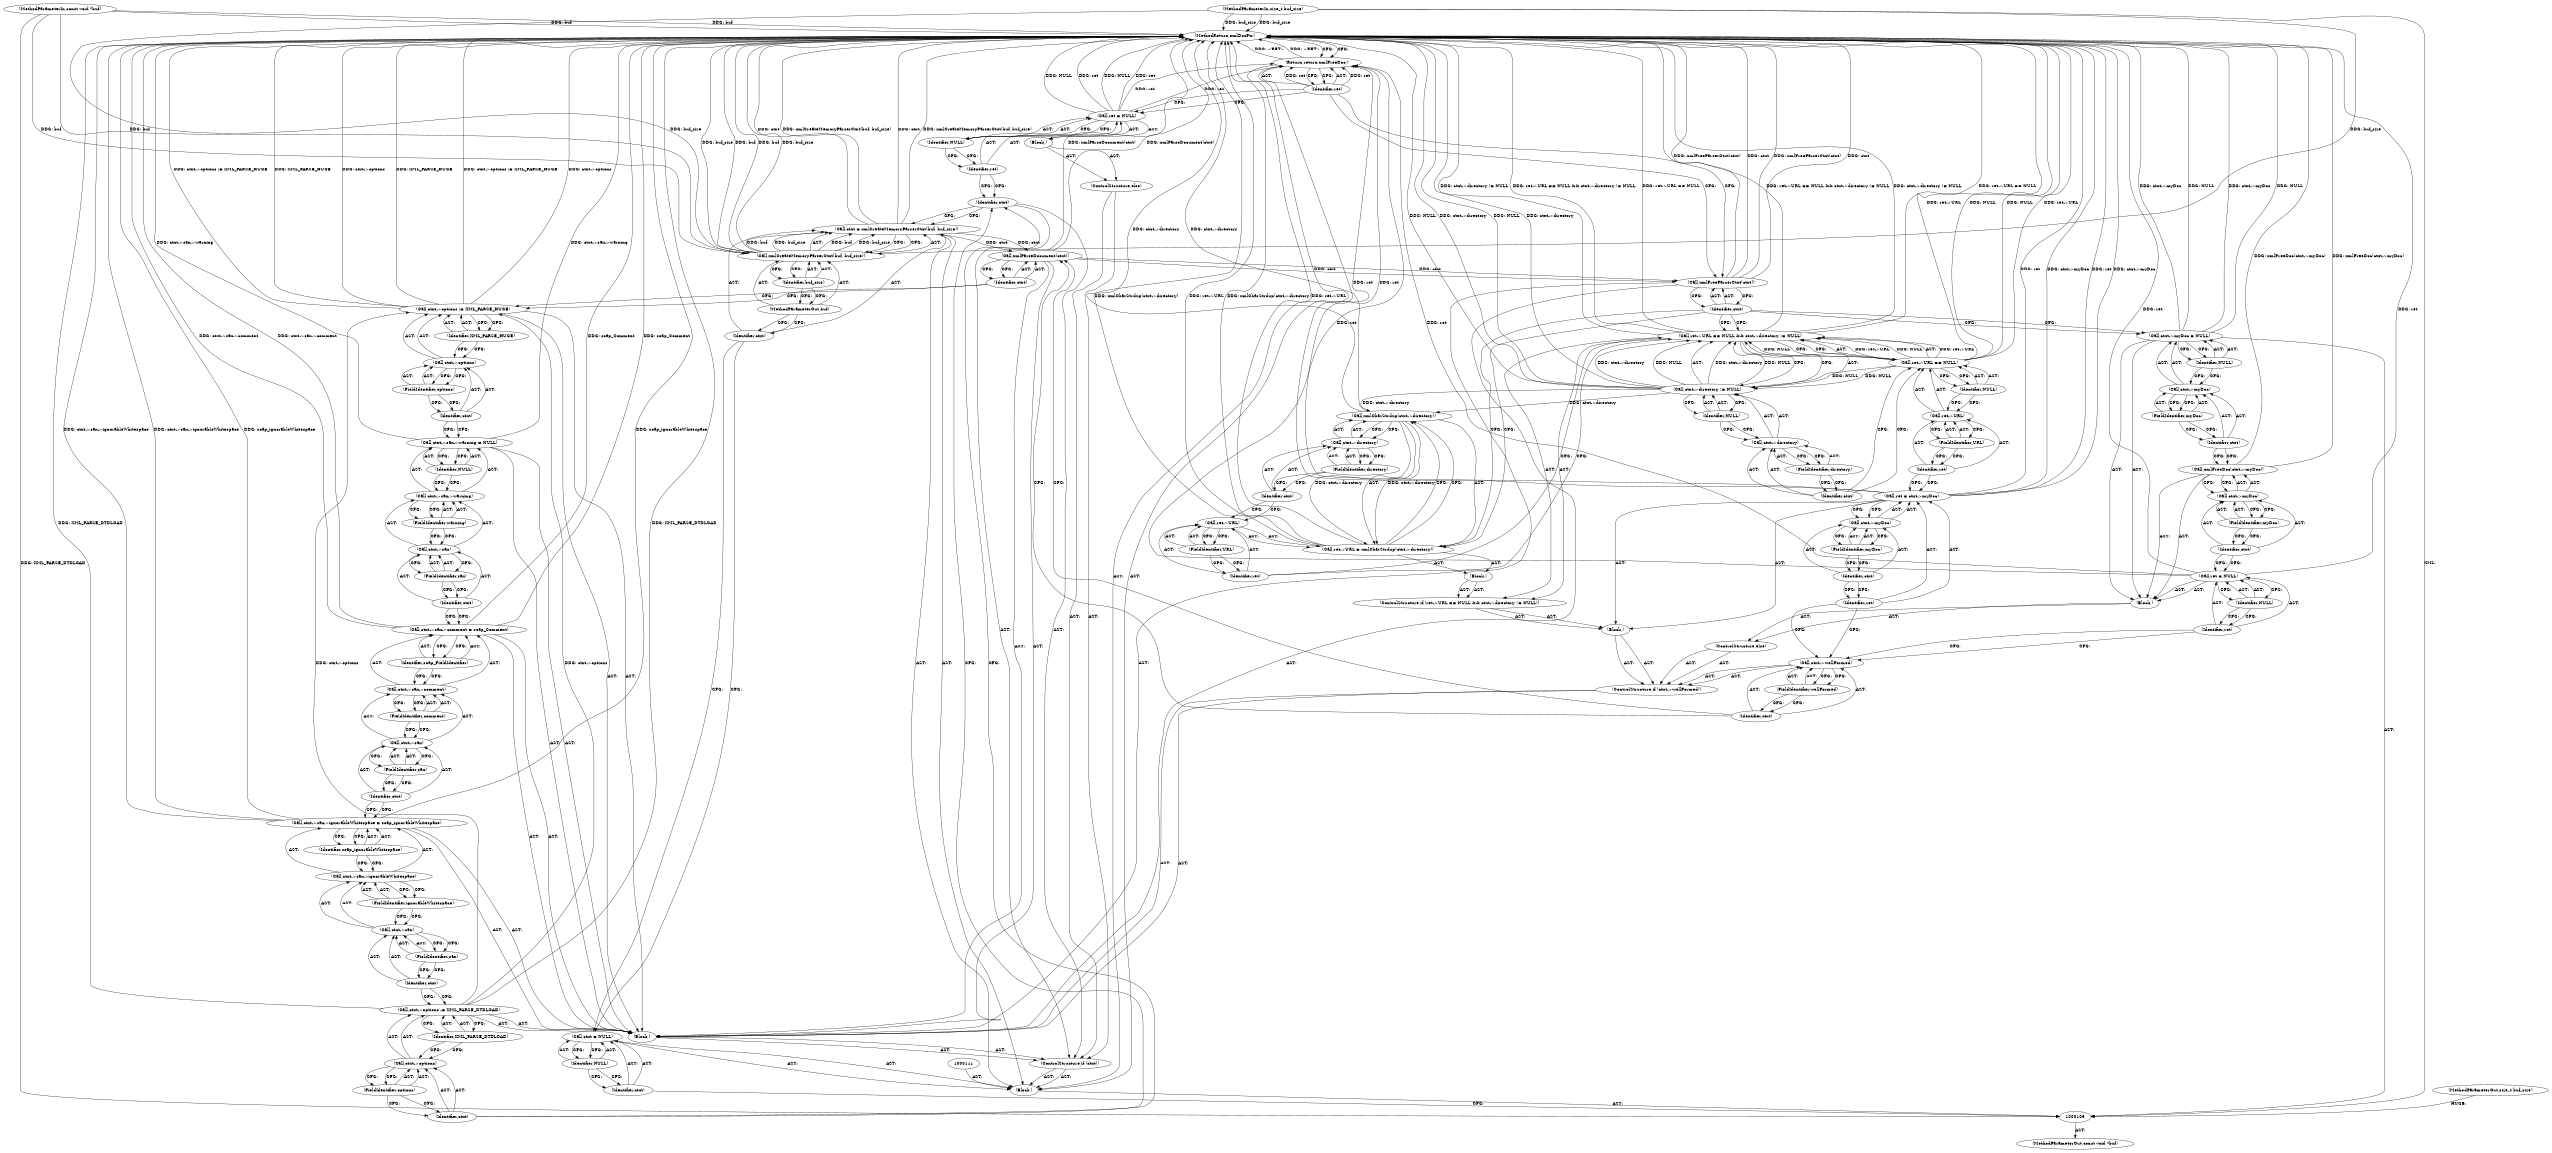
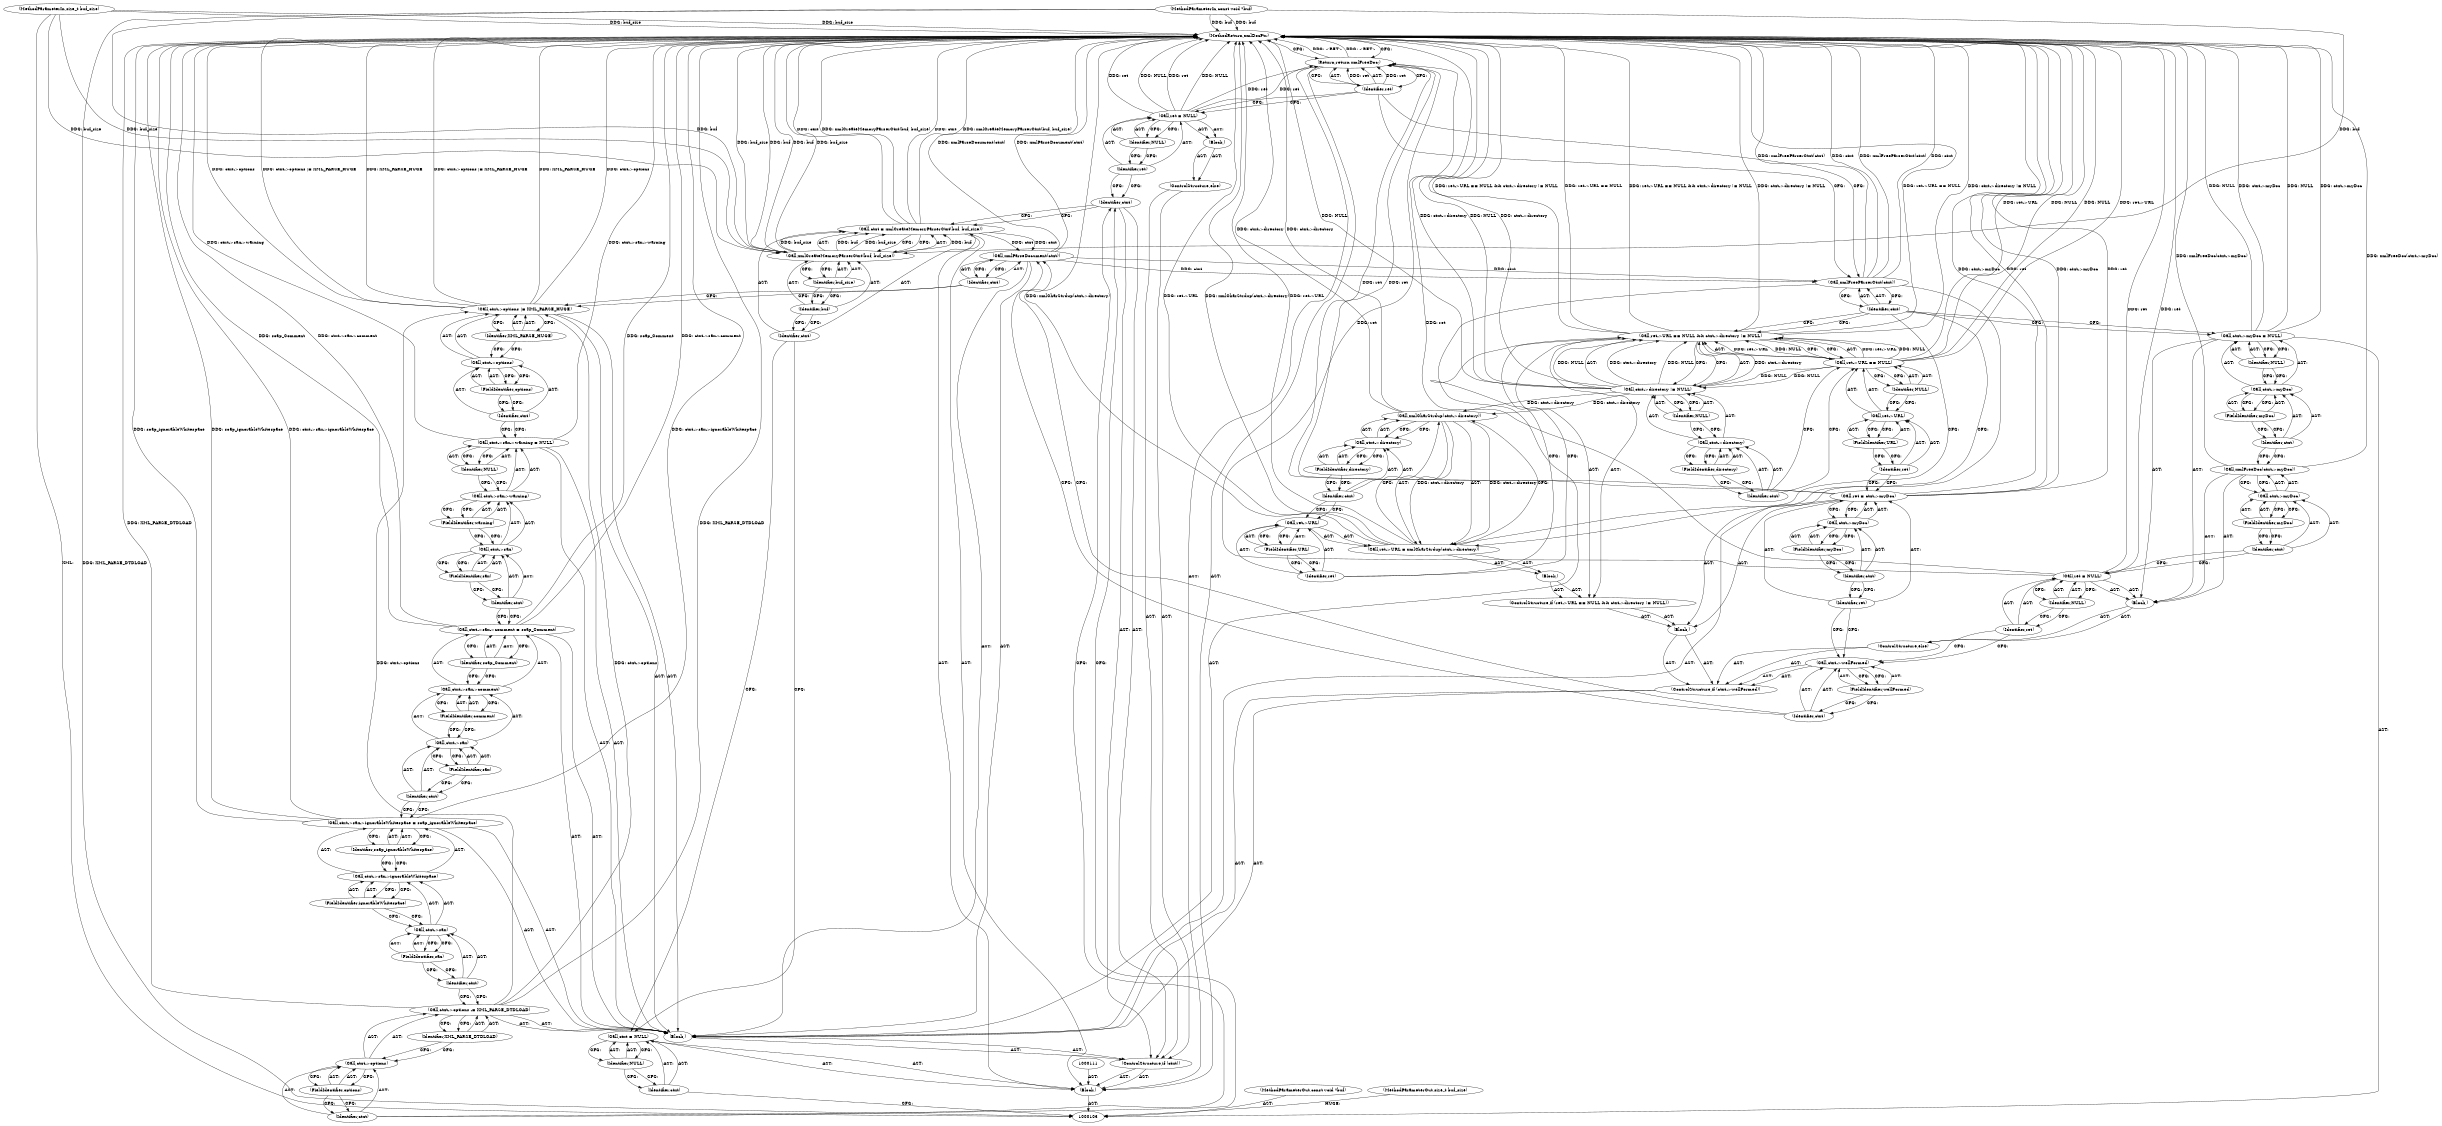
(800, 309) -> (814, 309)
(435, 663) -> (489, 663)
(2075, 1129) -> (1233, 1107)
